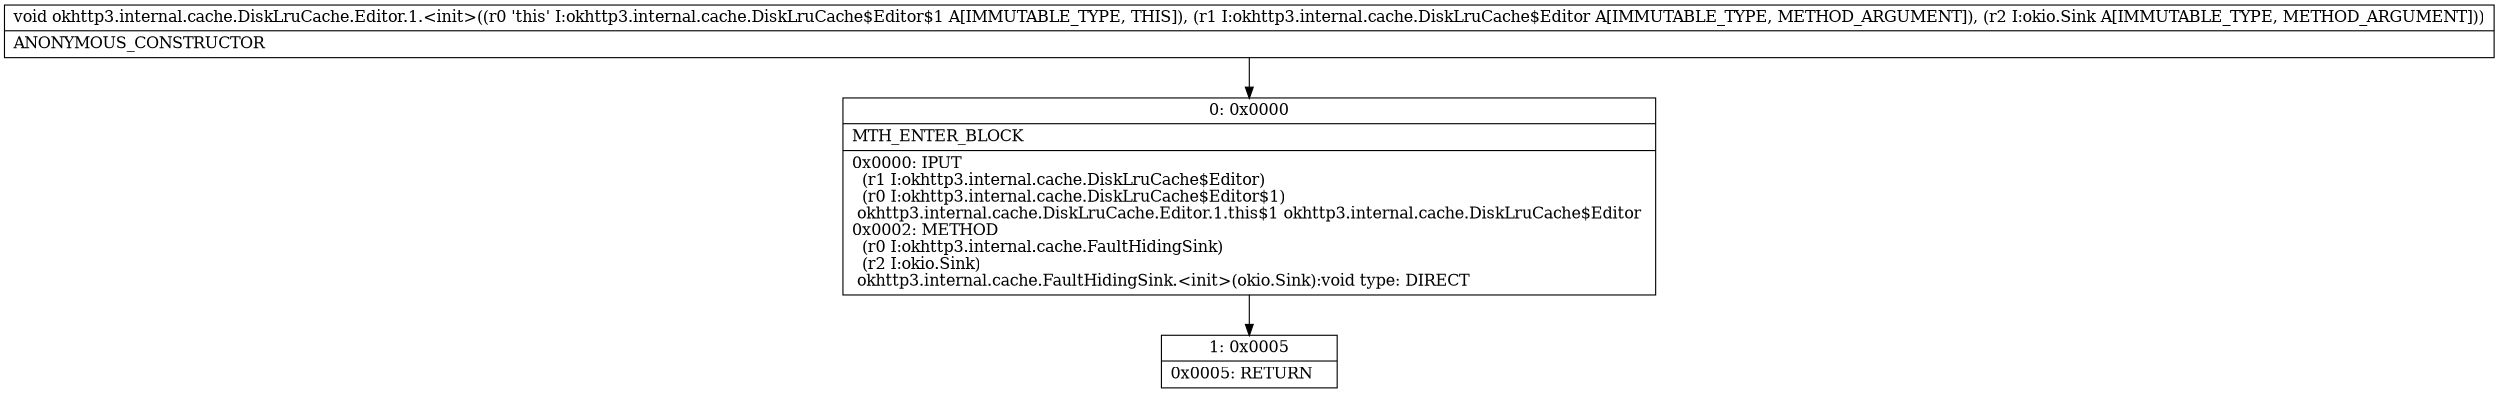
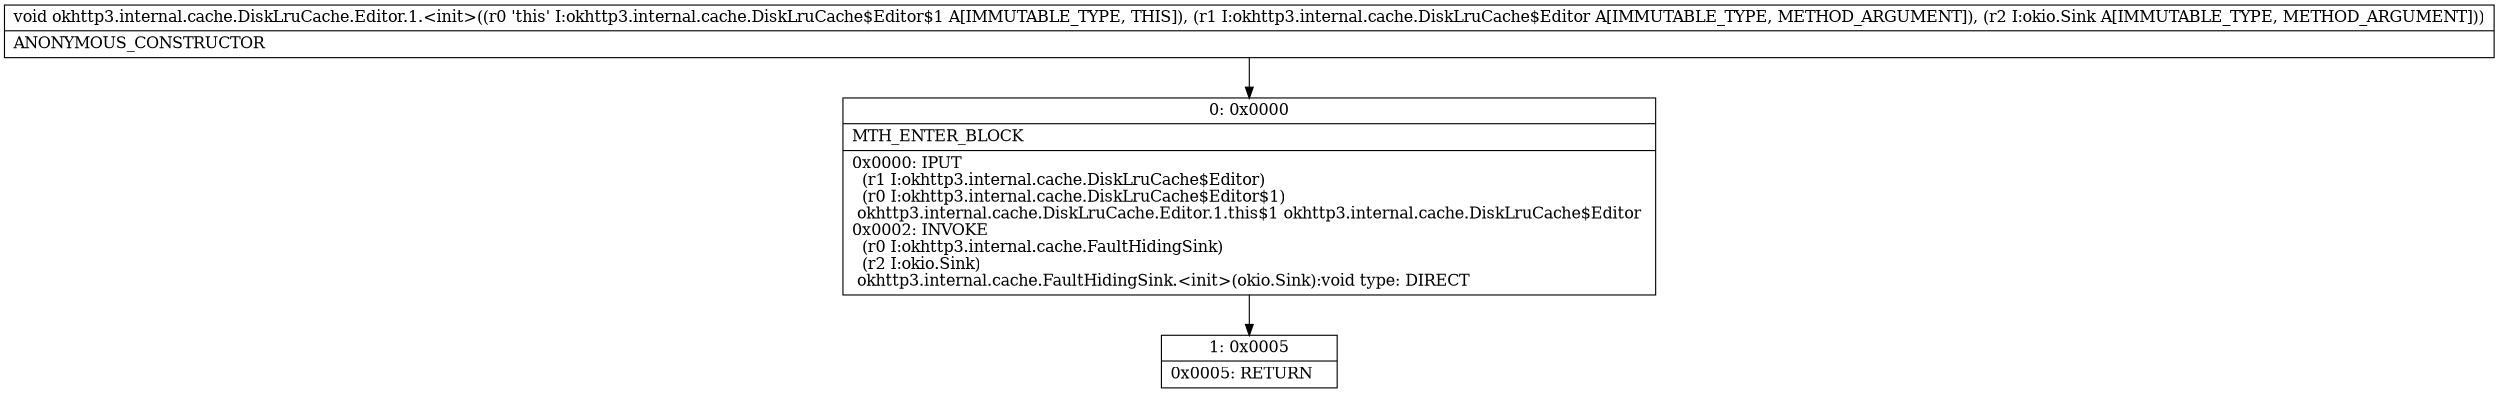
(930, 231) -> (925, 231)
